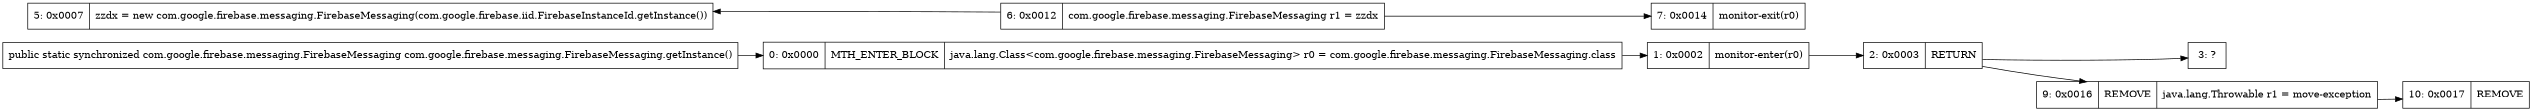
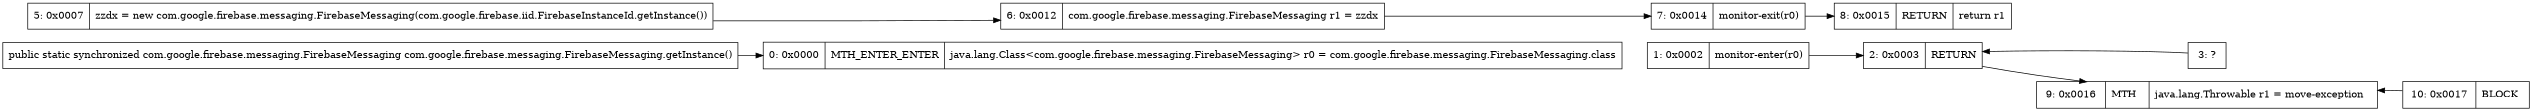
(861, 12) -> (853, 21)
none -> (1923, 16)
(885, 55) -> (885, 55)
(1631, 56) -> none
(2082, 60) -> (2089, 51)
(2128, 95) -> (2124, 95)
(2500, 95) -> (2500, 95)
(2386, 99) -> (2394, 91)
